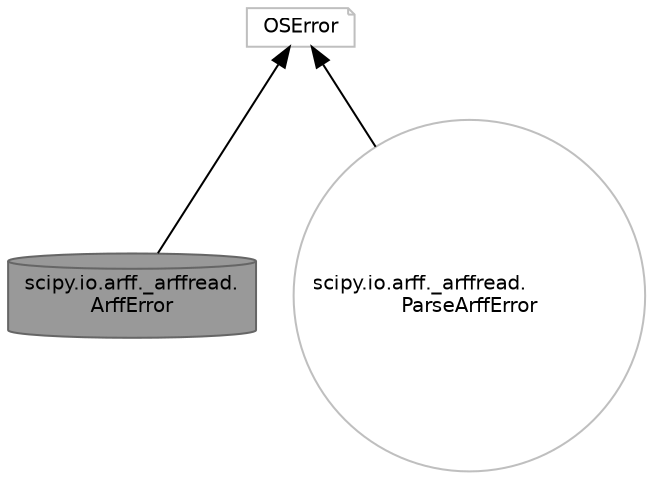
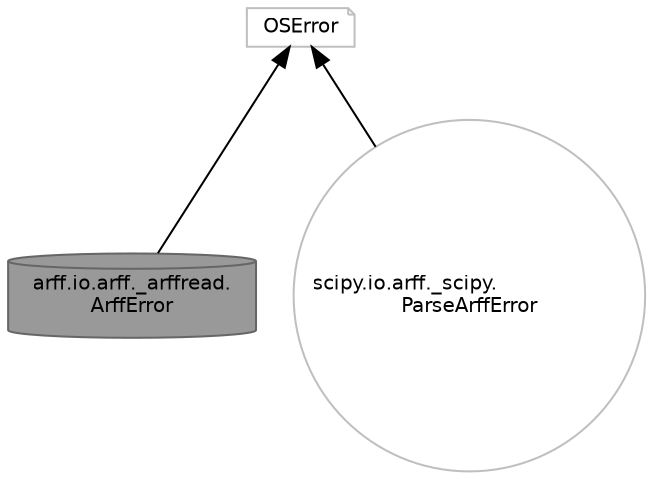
(132, 296) -> (132, 296)
(469, 296) -> (469, 296)
